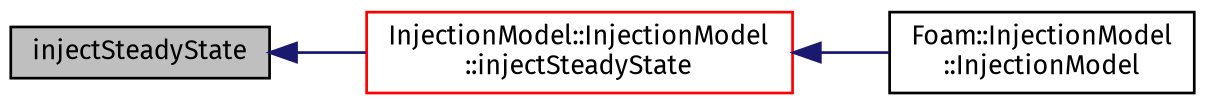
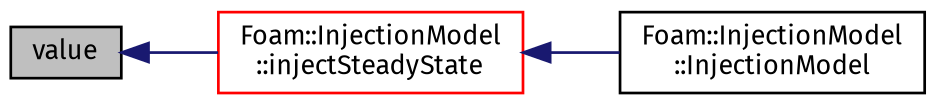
(140, 53) -> (66, 53)
(580, 53) -> (371, 53)
